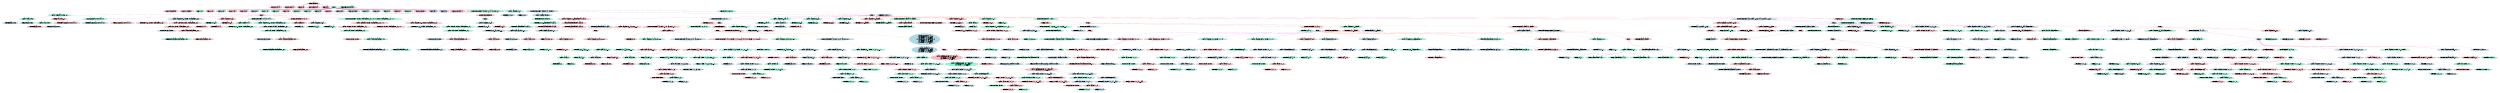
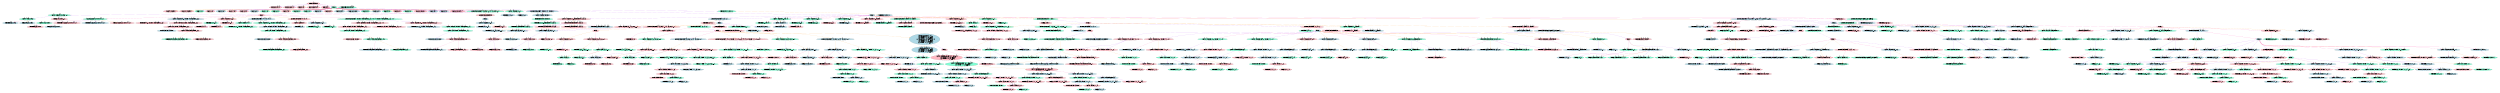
(171, 11) -> (171, 11)
